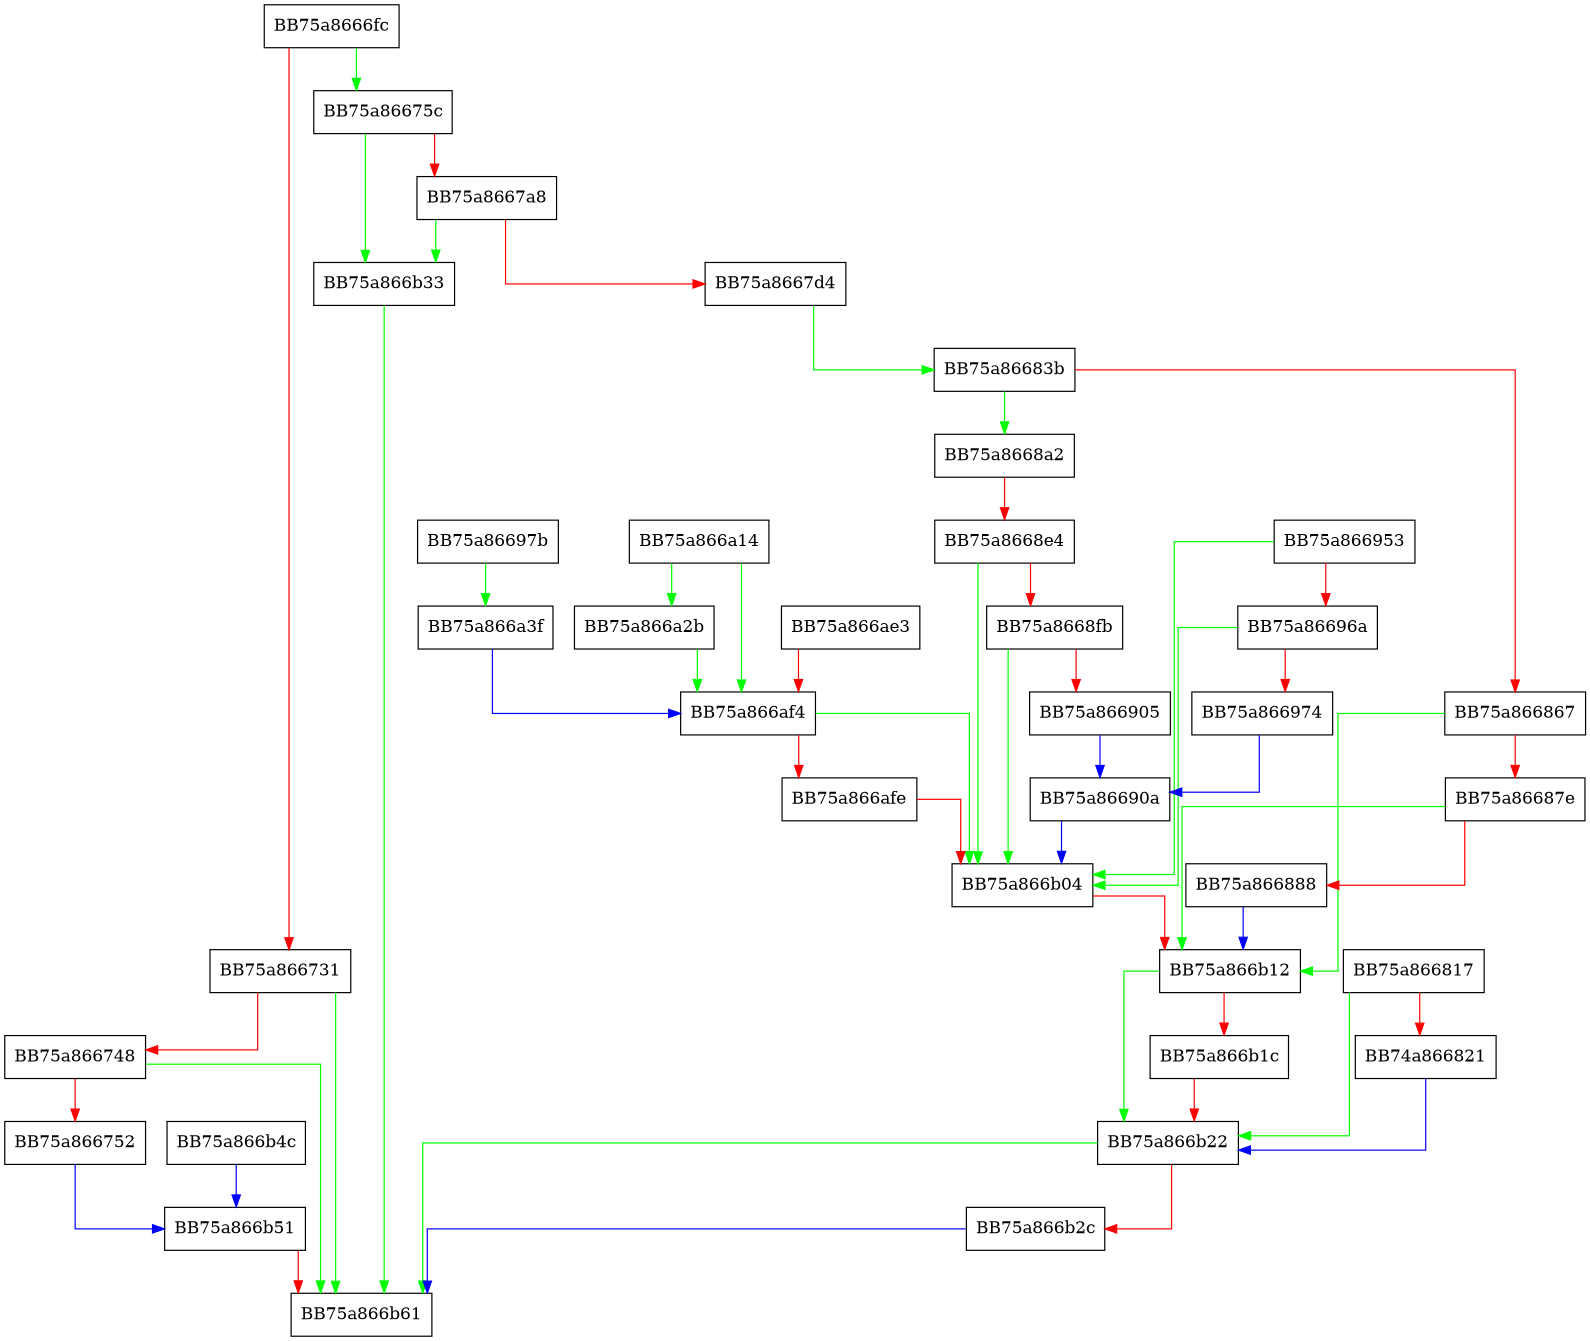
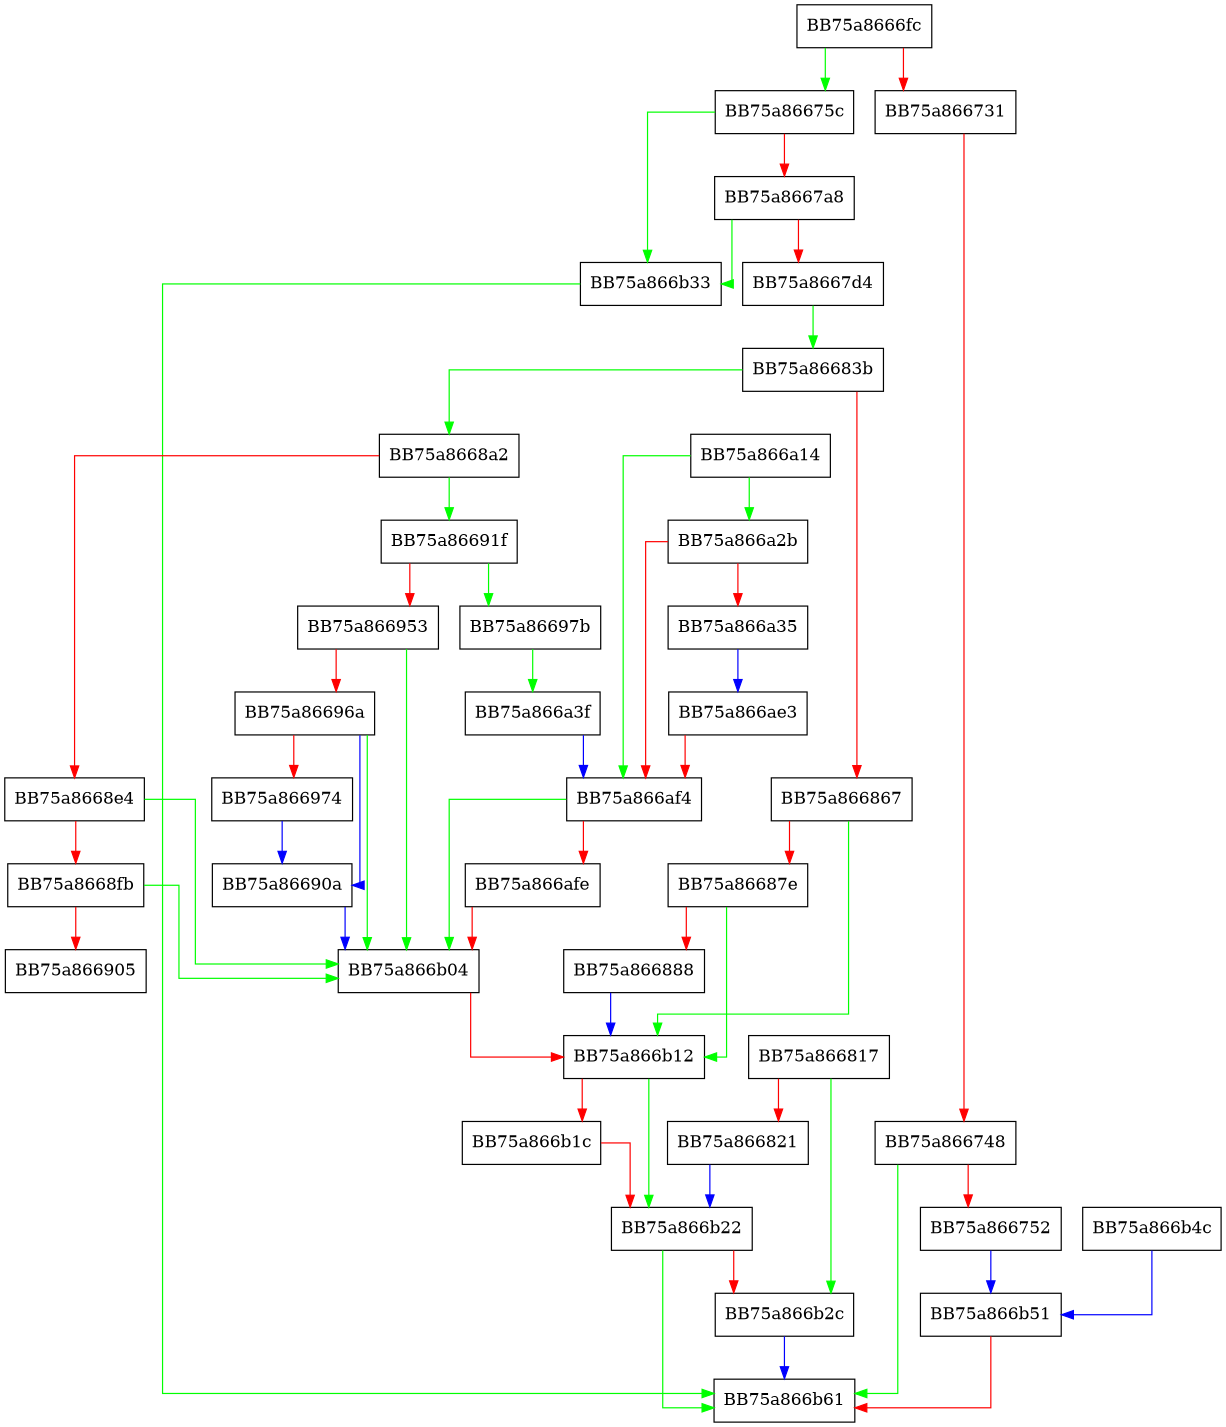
none -> (449, 542)
none -> (738, 628)
(697, 664) -> (646, 643)
(1100, 750) -> (360, 811)
(1426, 1057) -> (738, 1143)
(1349, 1114) -> (831, 1180)
(336, 1137) -> none
